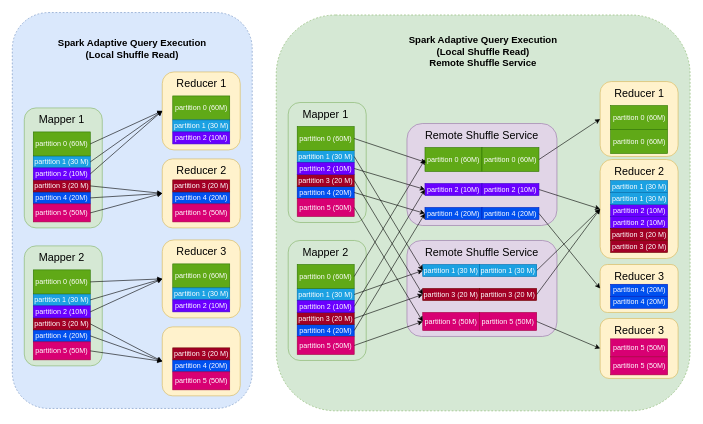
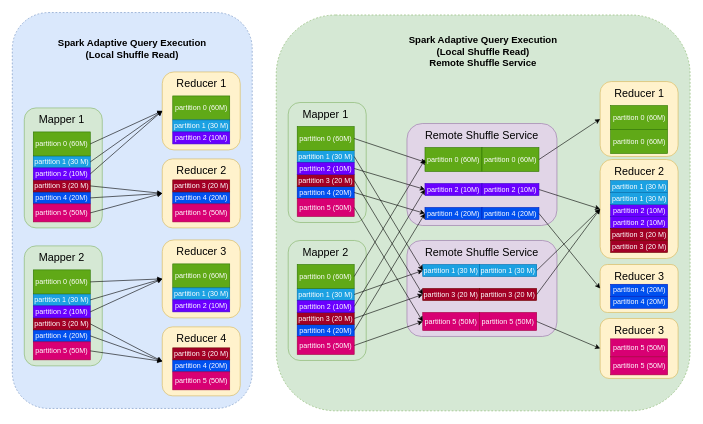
none -> (201, 339)
